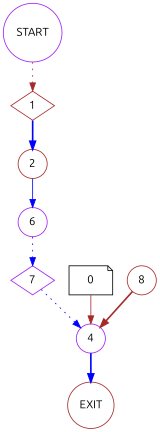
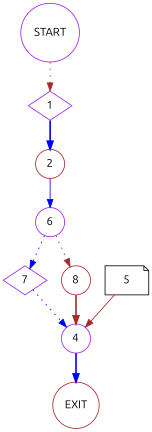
(33, 106) -> (50, 106)
none -> (61, 248)
(91, 280) -> (127, 280)
